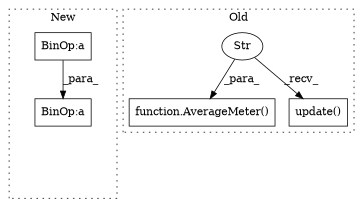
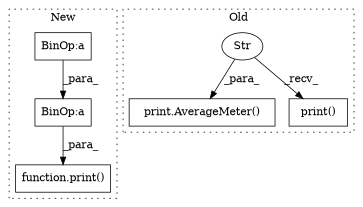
(202, 112) -> (202, 112)
(318, 112) -> (318, 112)
none -> (63, 179)
